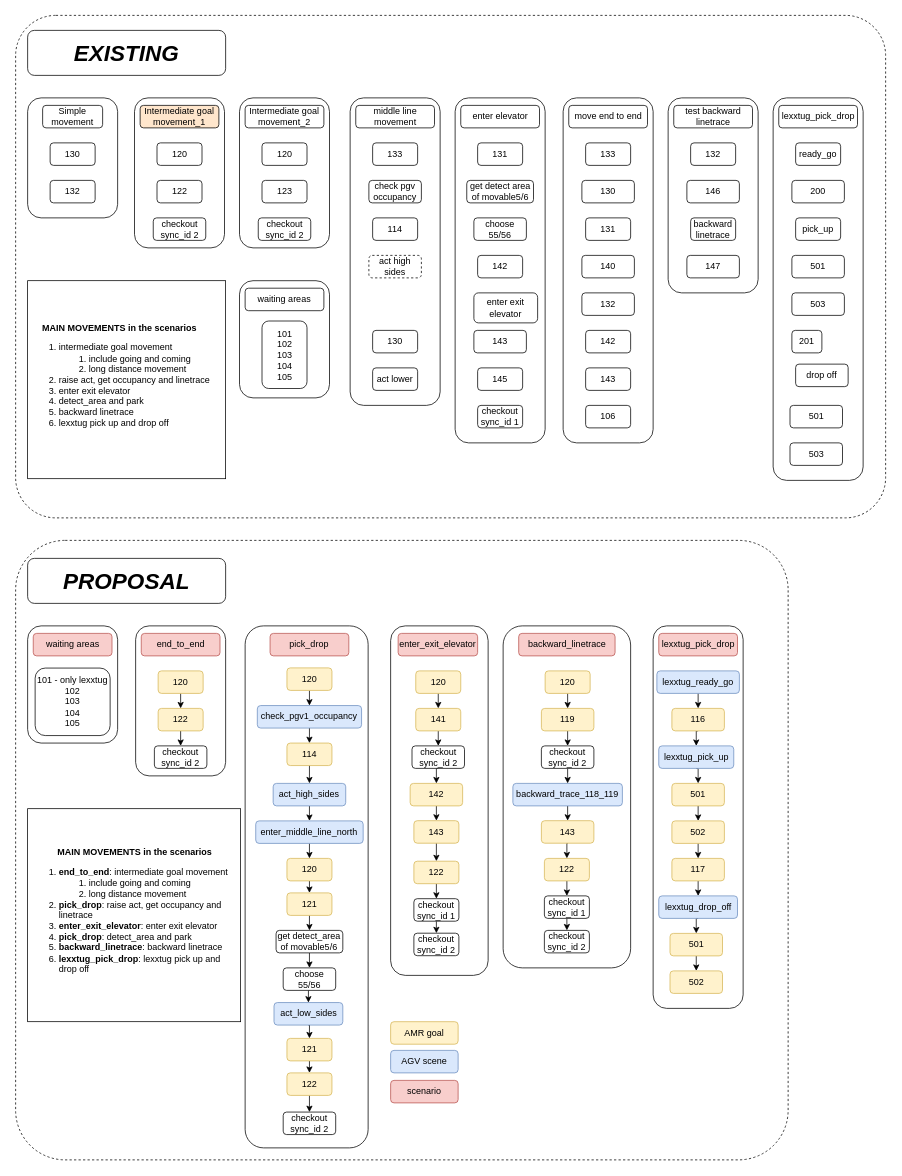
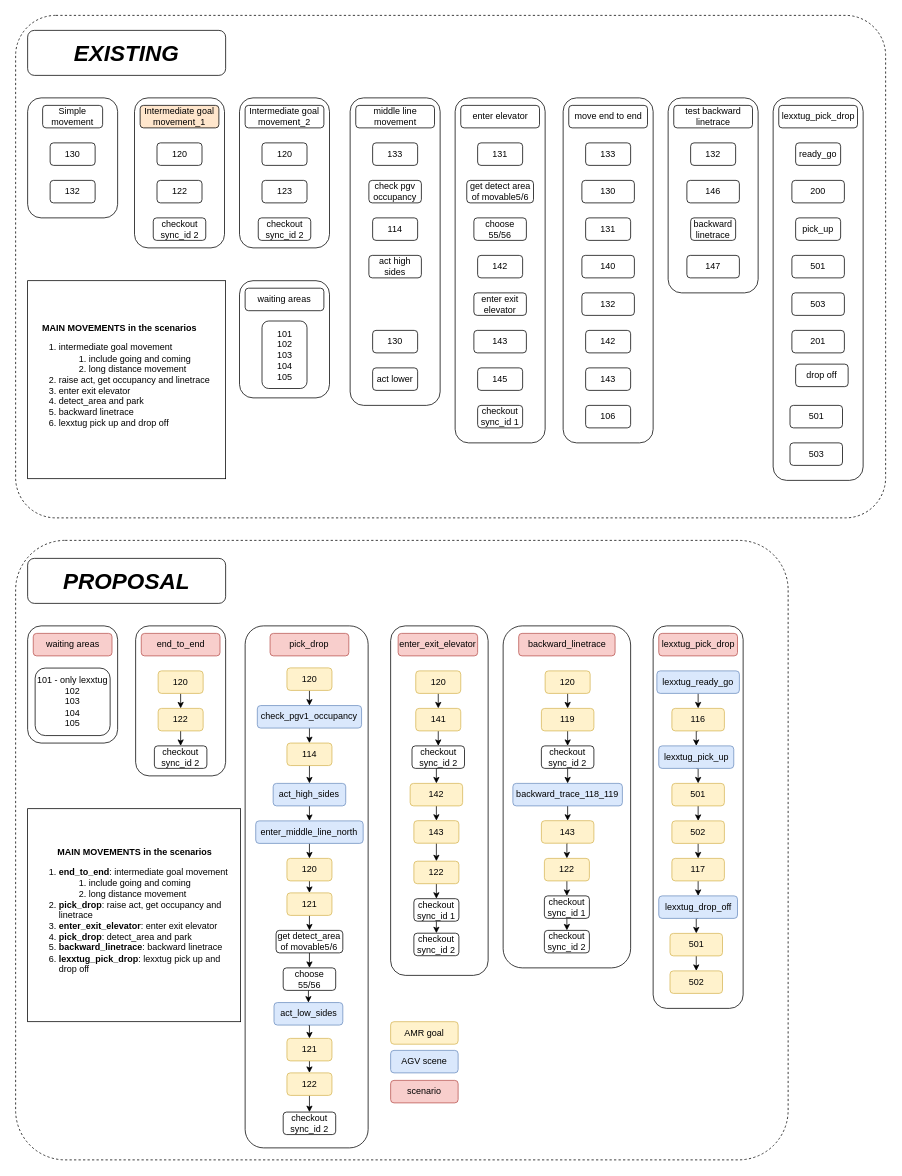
(395, 267) -> (395, 267)
(506, 308) -> (500, 304)
(807, 342) -> (818, 342)
